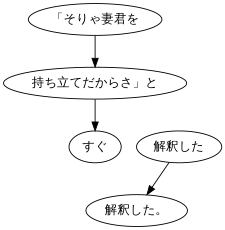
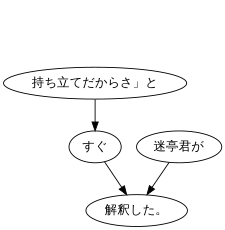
(95, 19) -> none
(179, 147) -> (179, 147)
none -> (113, 175)
